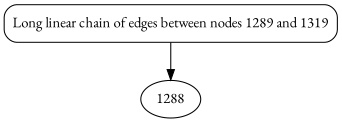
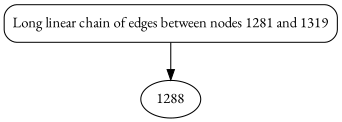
(171, 24) -> (171, 24)
